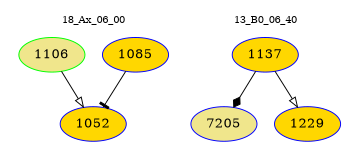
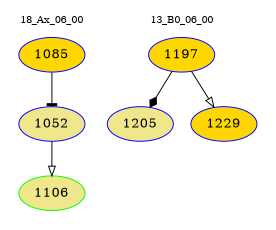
(266, 21) -> (182, 21)
(265, 55) -> (182, 55)
(70, 85) -> (52, 154)
(93, 124) -> (52, 124)
(224, 124) -> (140, 124)
